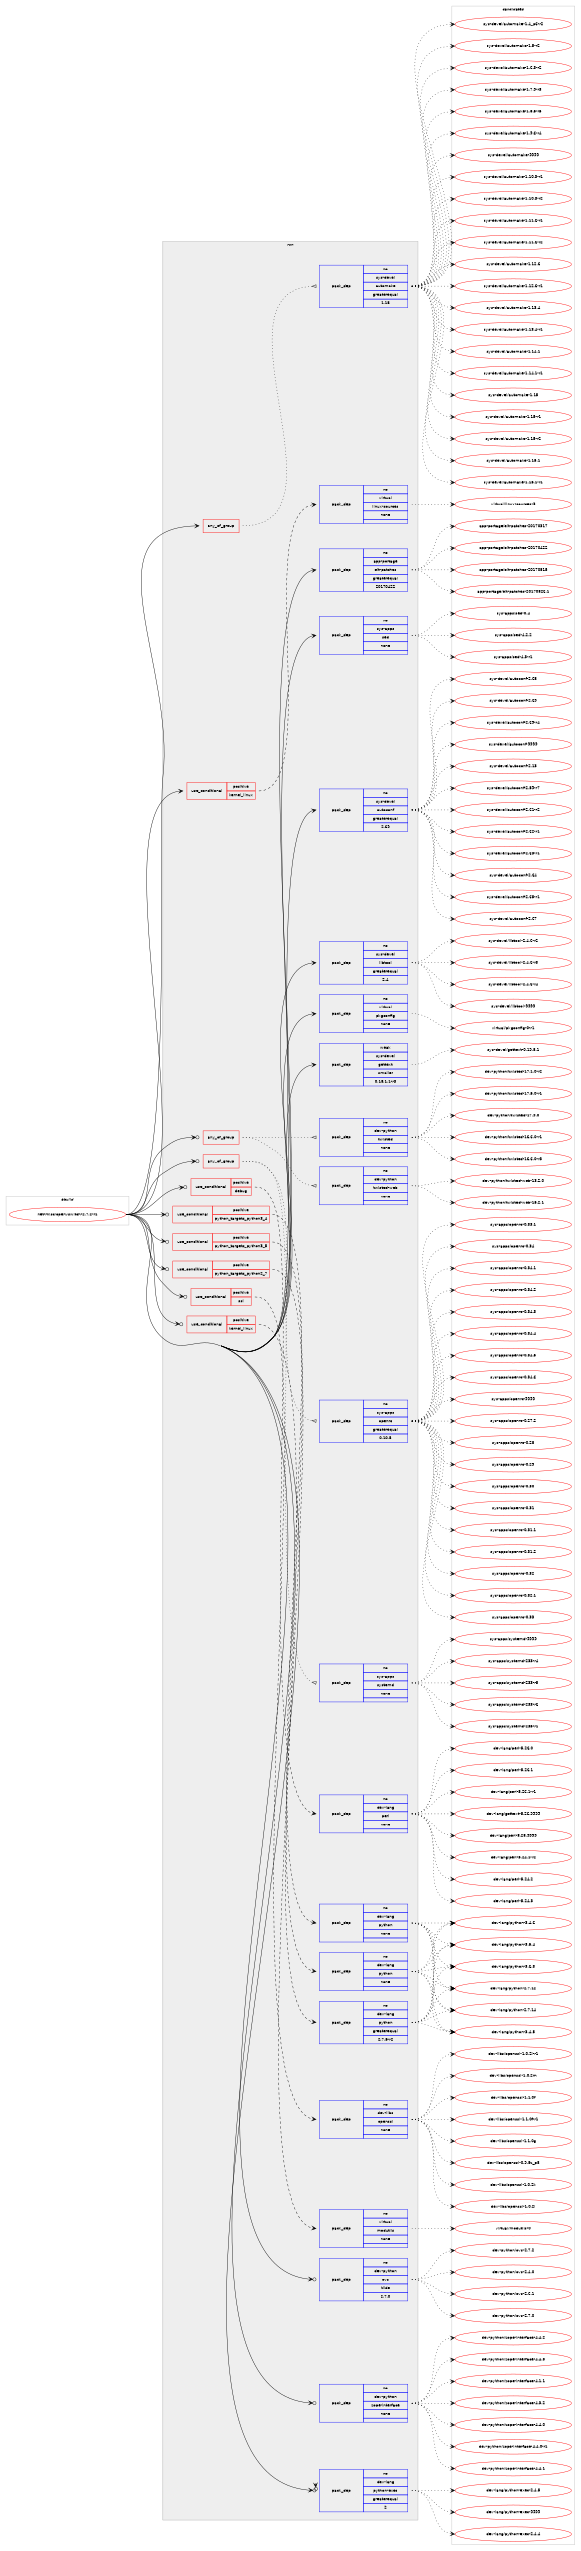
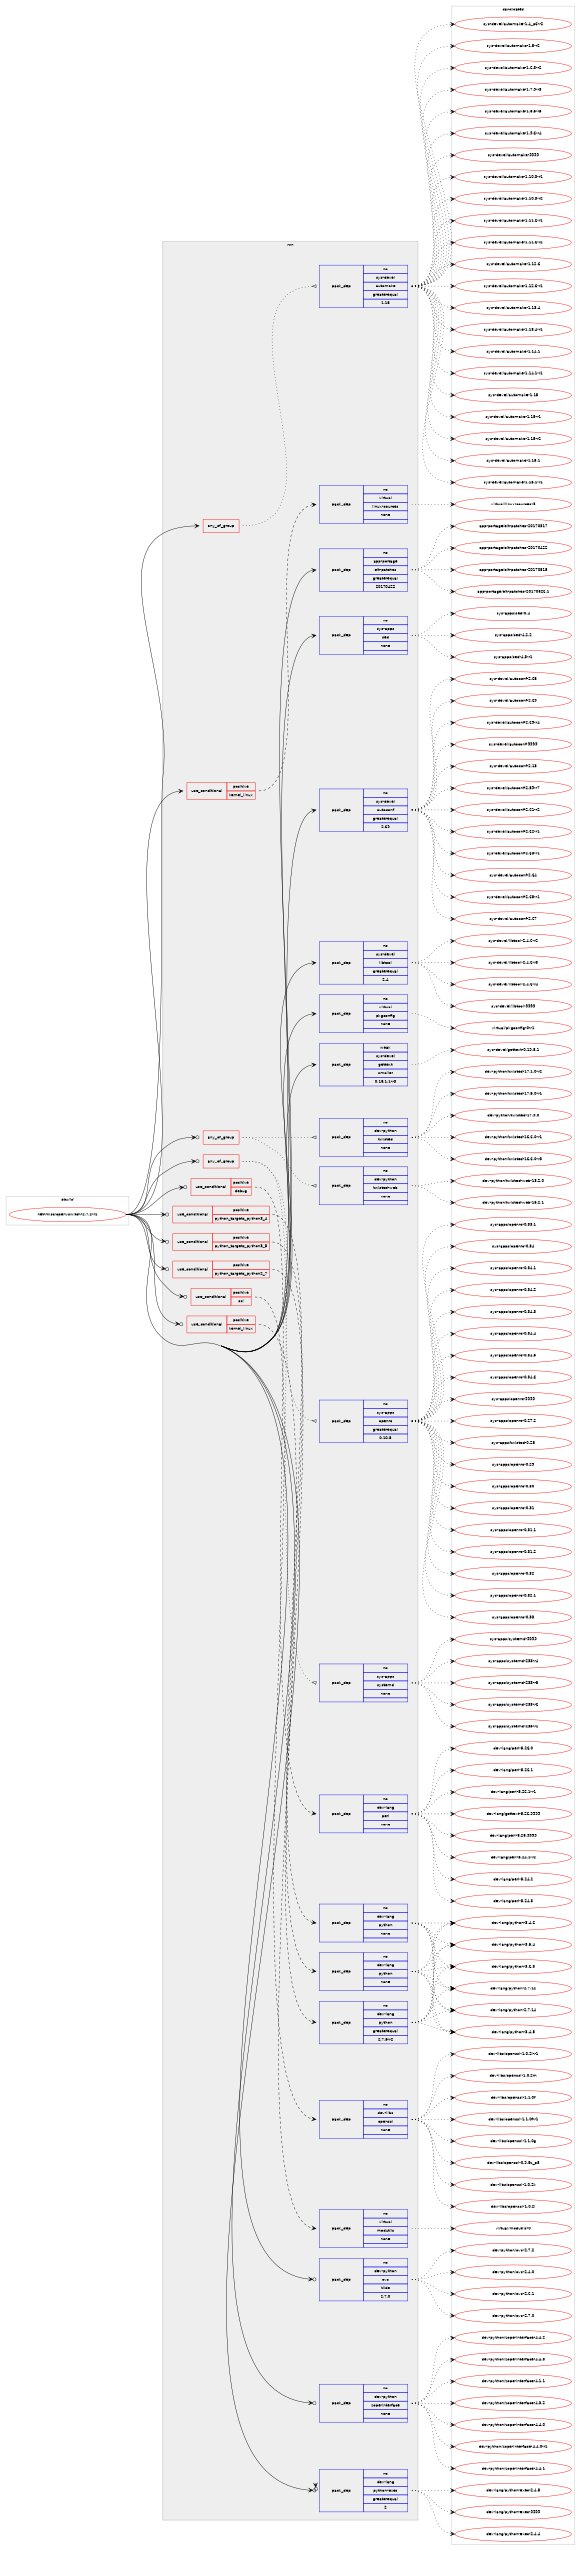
(513, 1443) -> (513, 1443)
